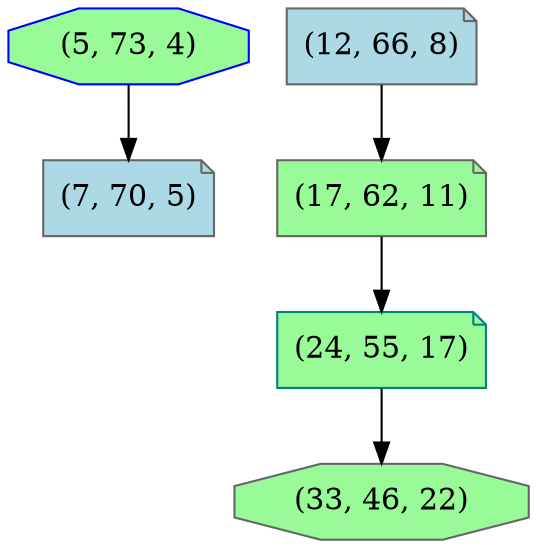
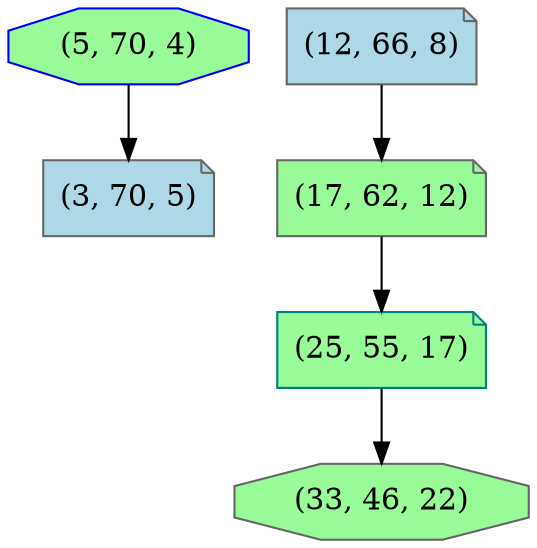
(129, 46) -> (129, 46)
(129, 198) -> (129, 198)
(382, 198) -> (382, 198)
(382, 350) -> (382, 350)
